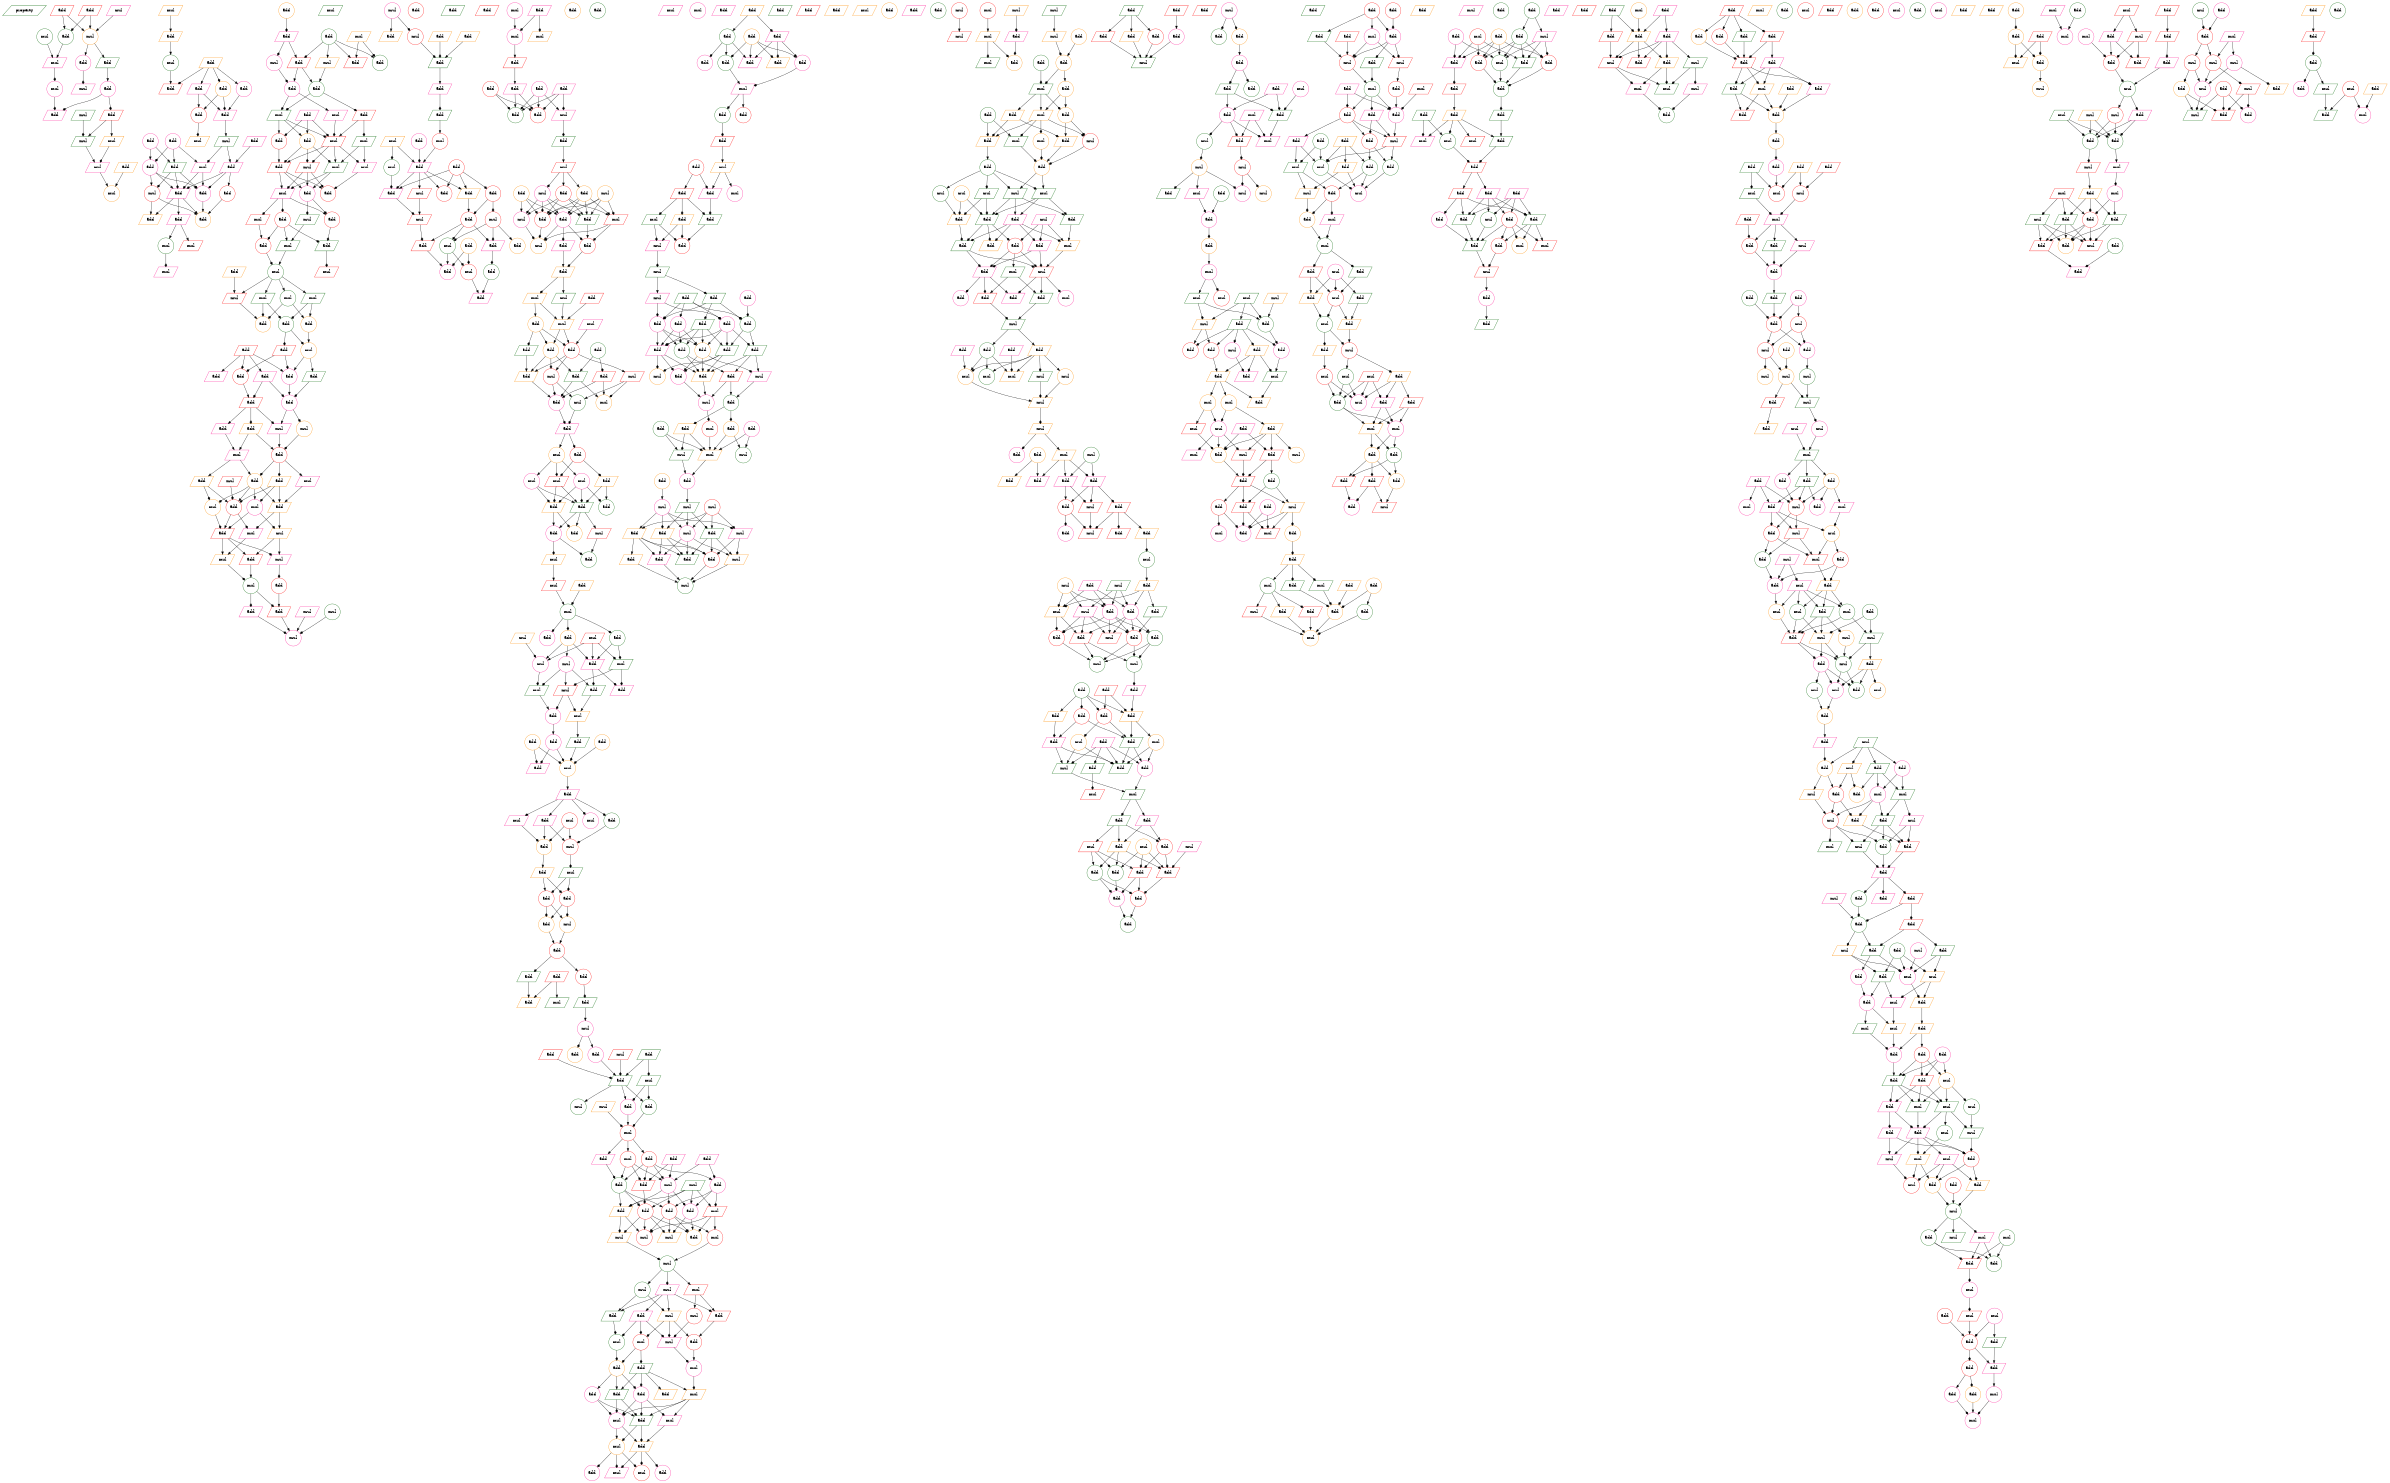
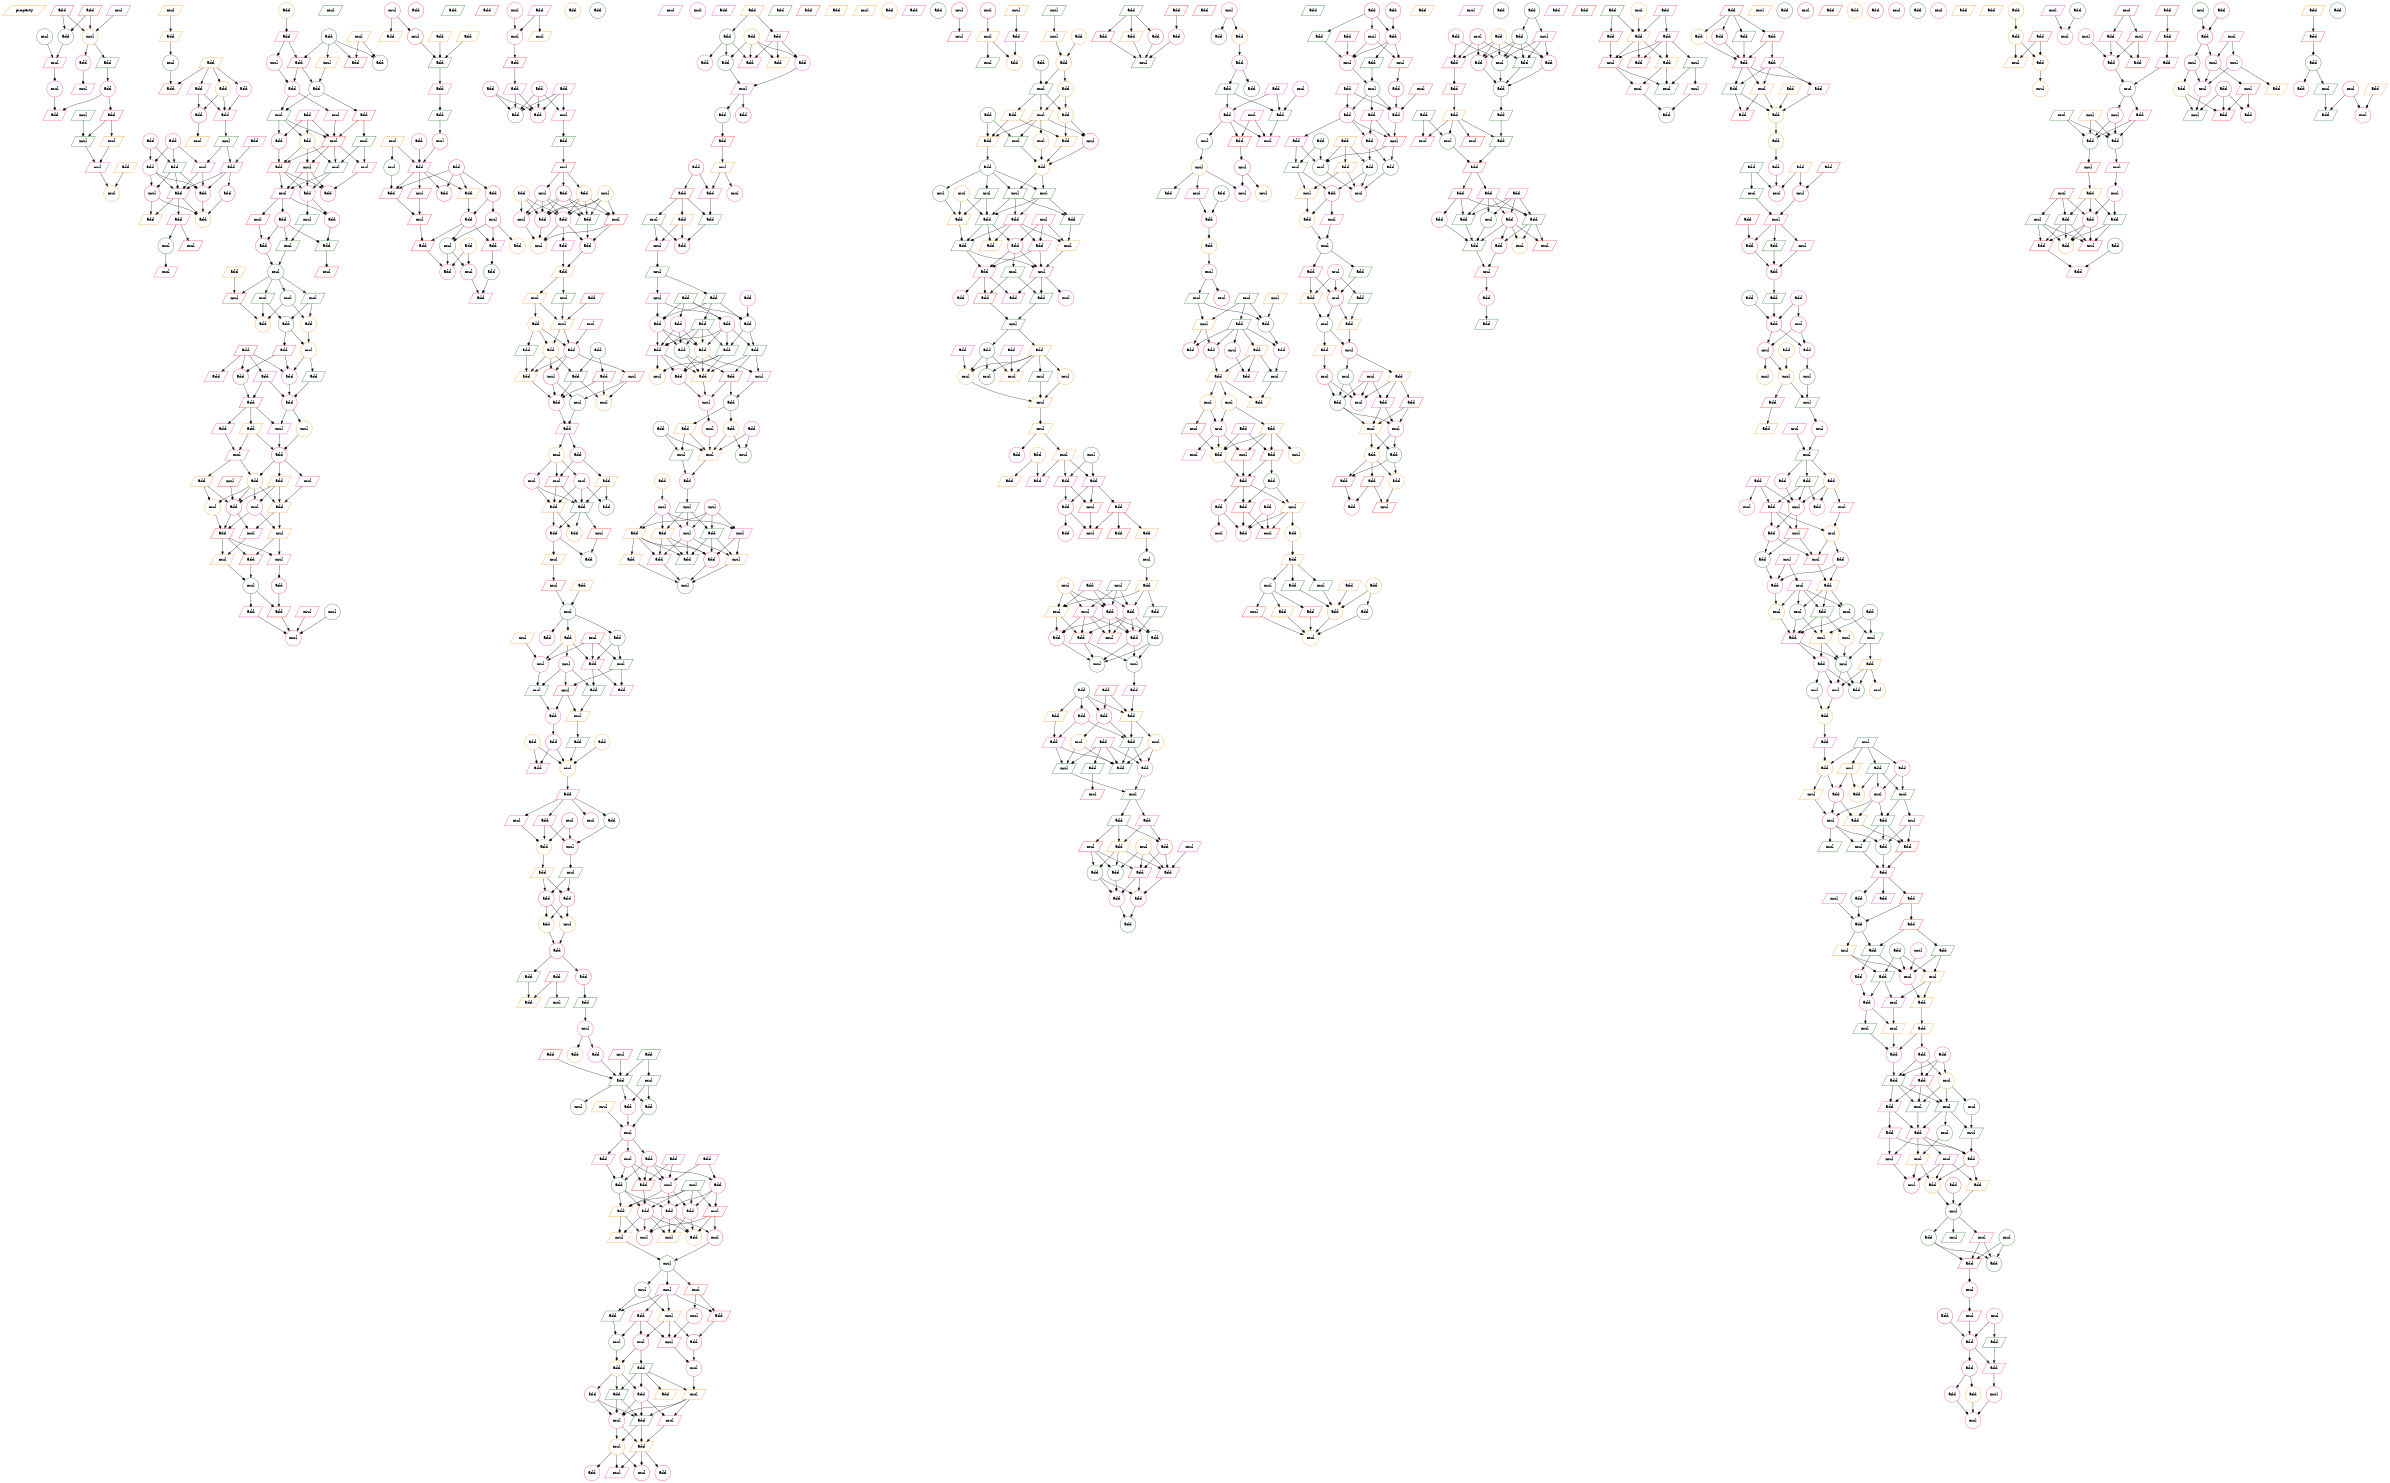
(24, 11) -> (24, 11)
